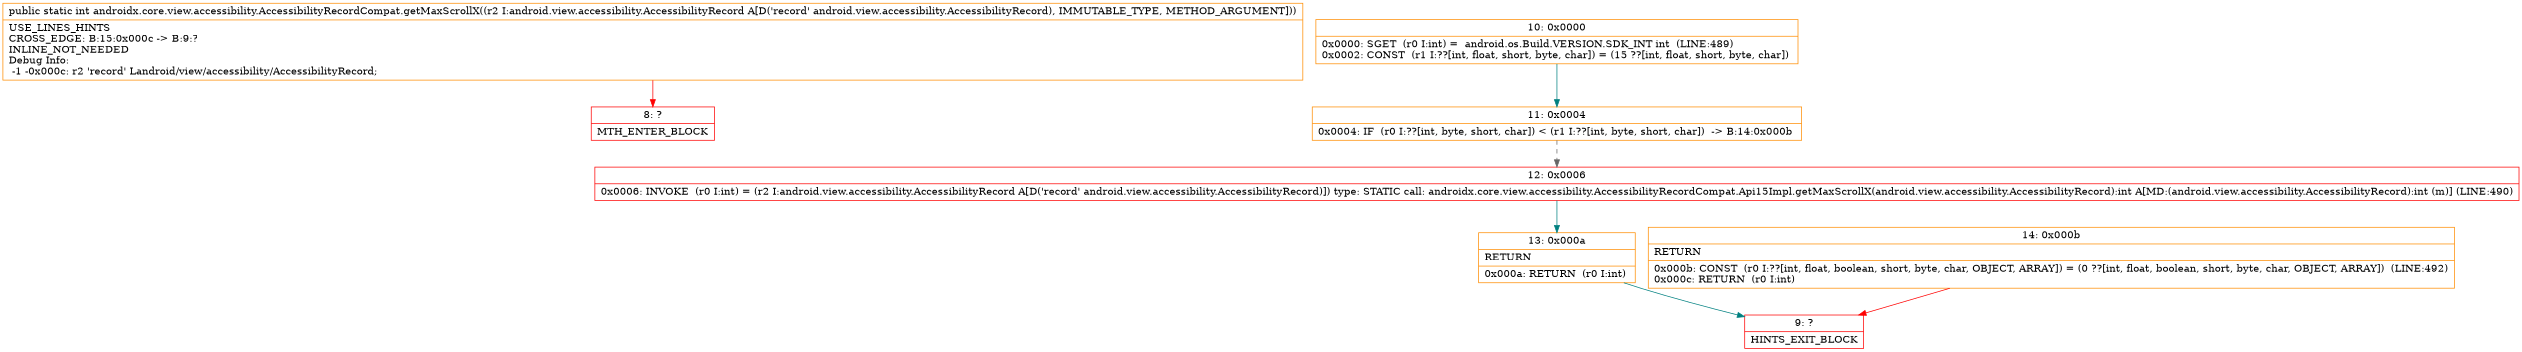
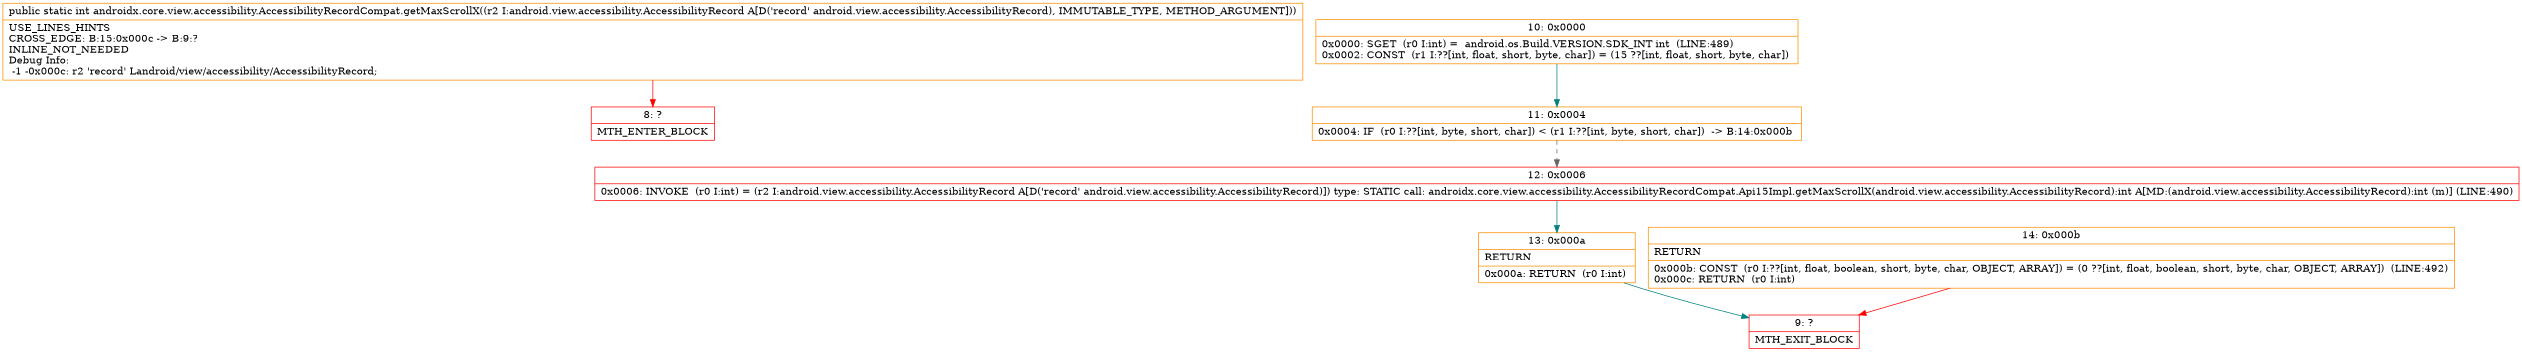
(1804, 340) -> (1804, 340)
